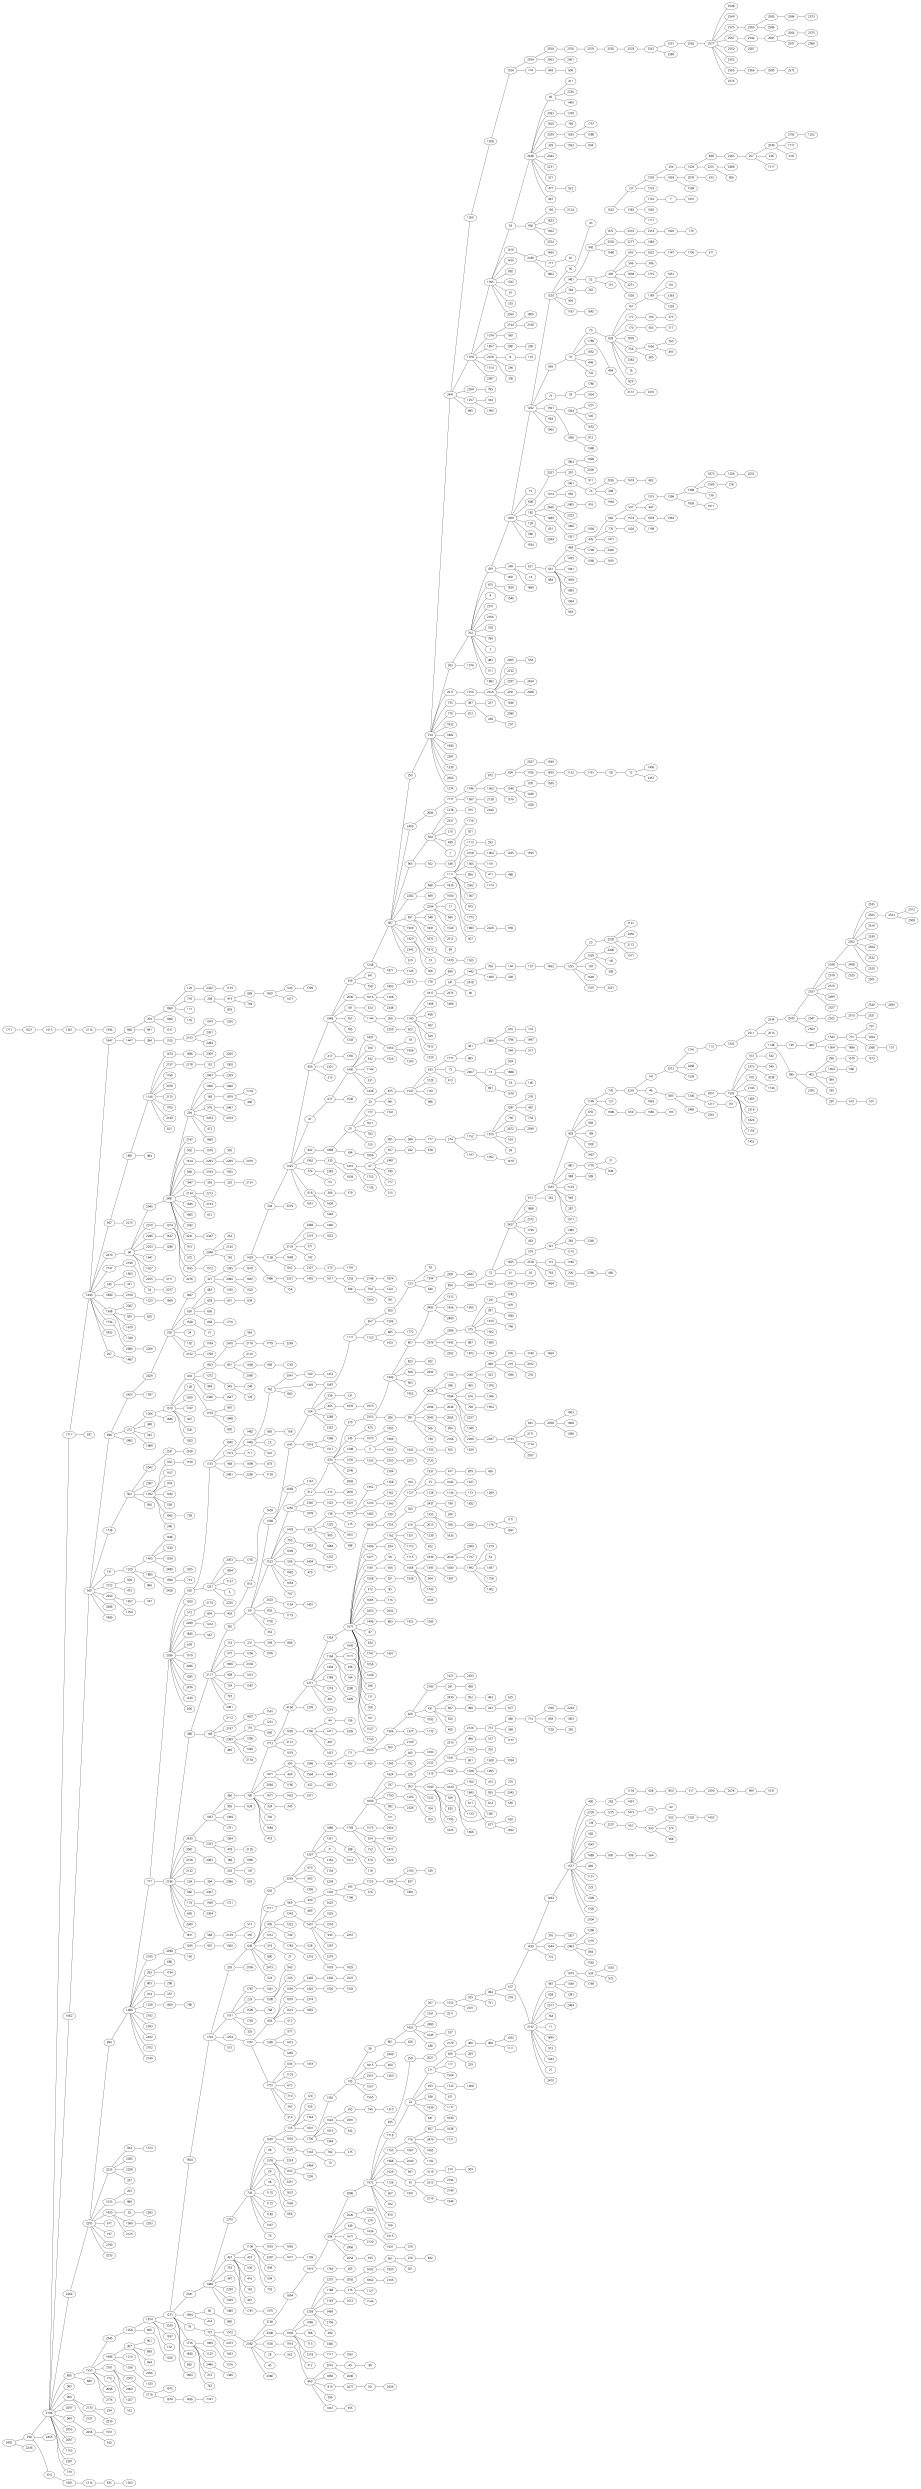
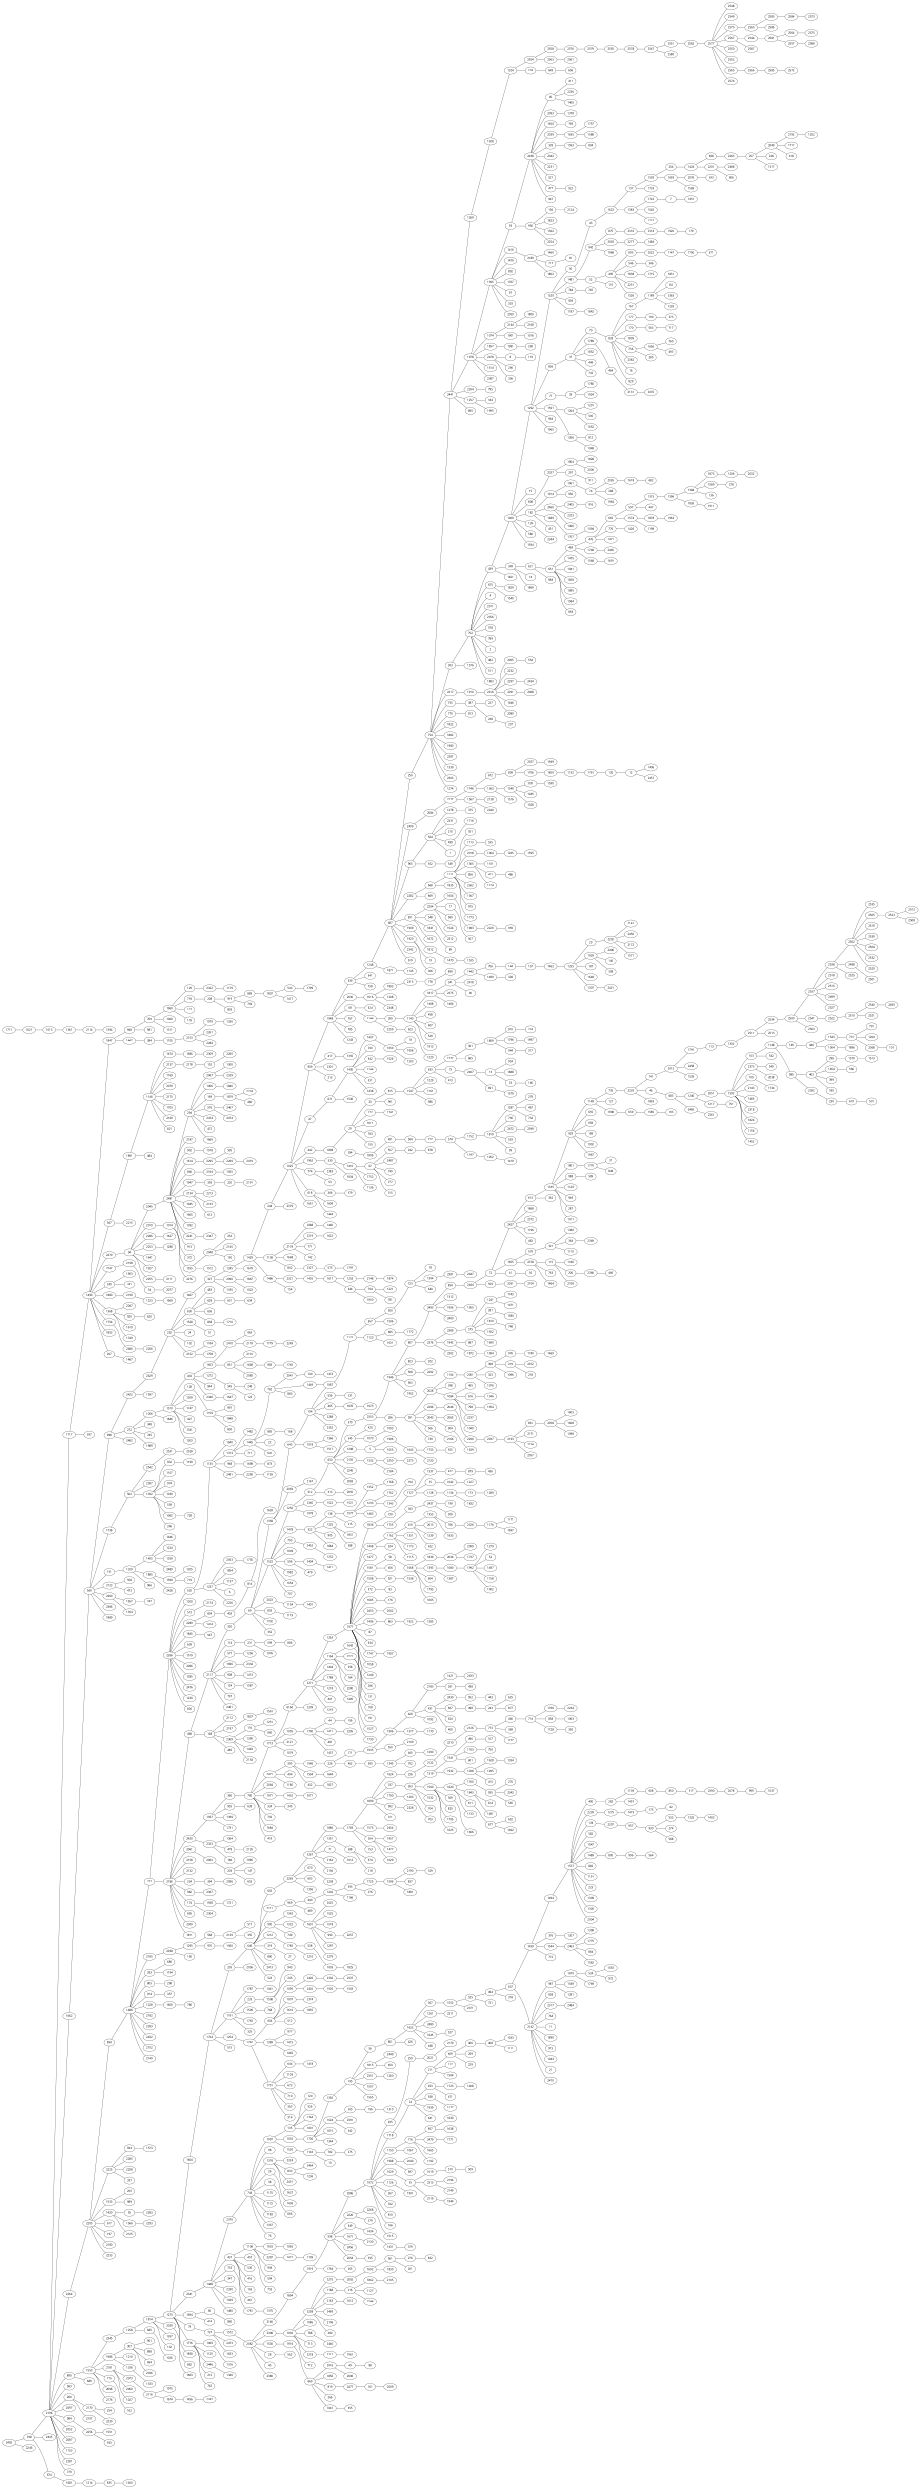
none -> (601, 217)
none -> (531, 336)
(340, 1152) -> none
(149, 1505) -> none
(463, 1818) -> (460, 1795)
